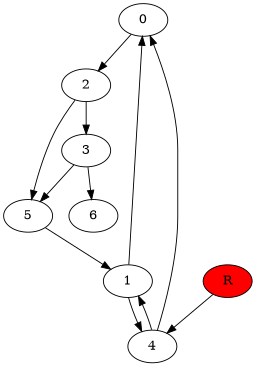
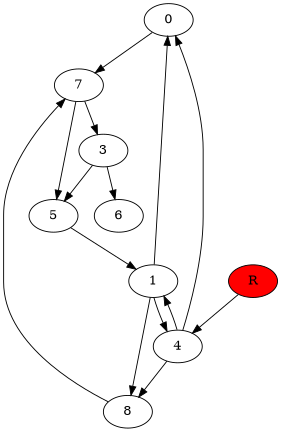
(86, 85) -> (79, 85)
none -> (128, 412)
